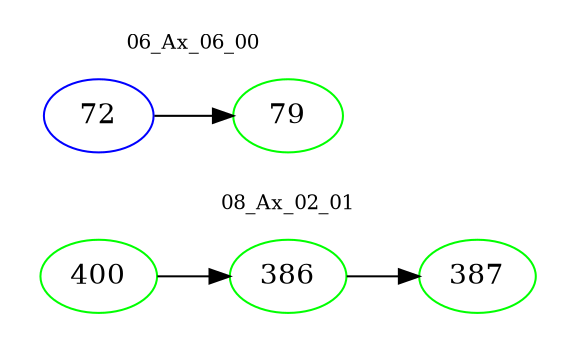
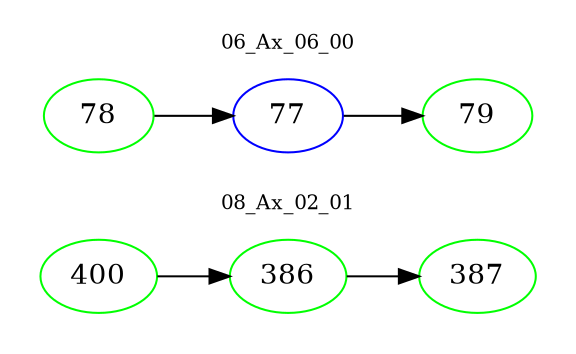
none -> (99, 116)
(99, 116) -> (288, 116)
